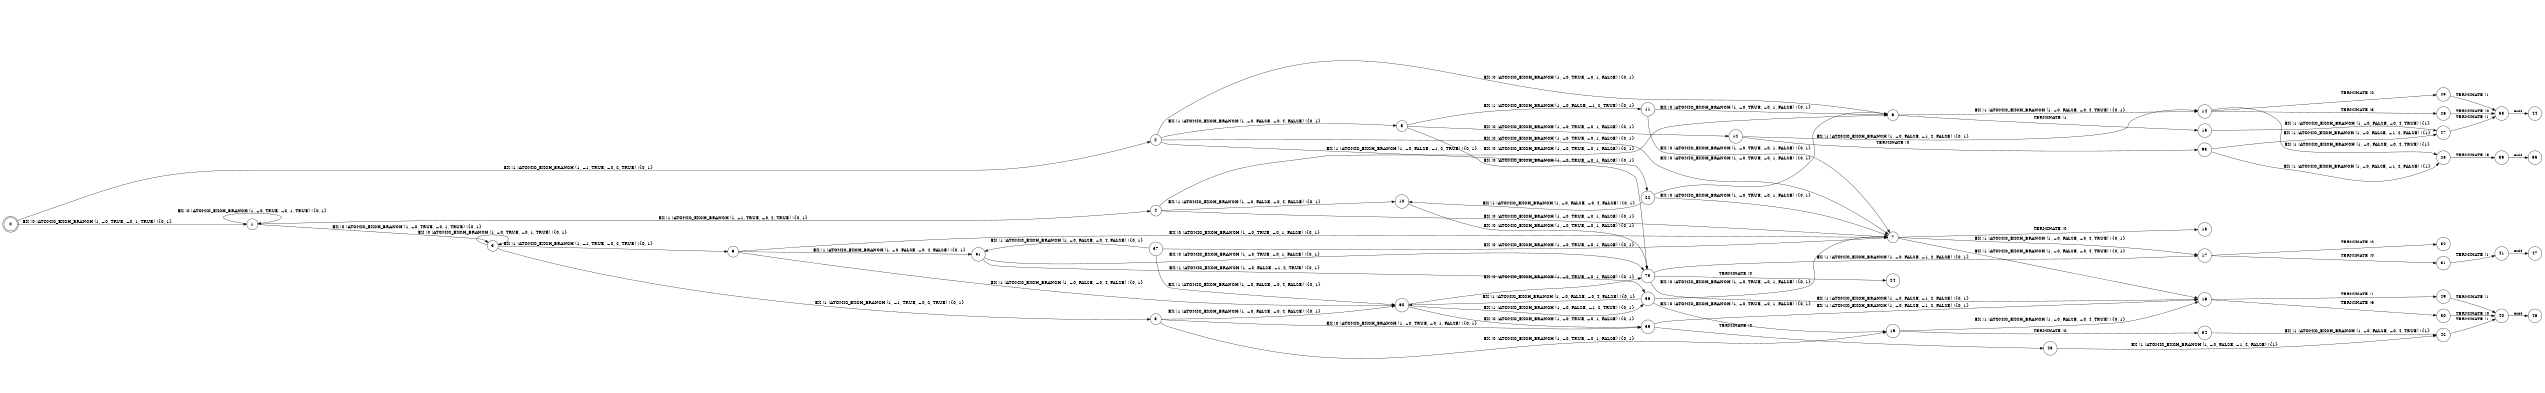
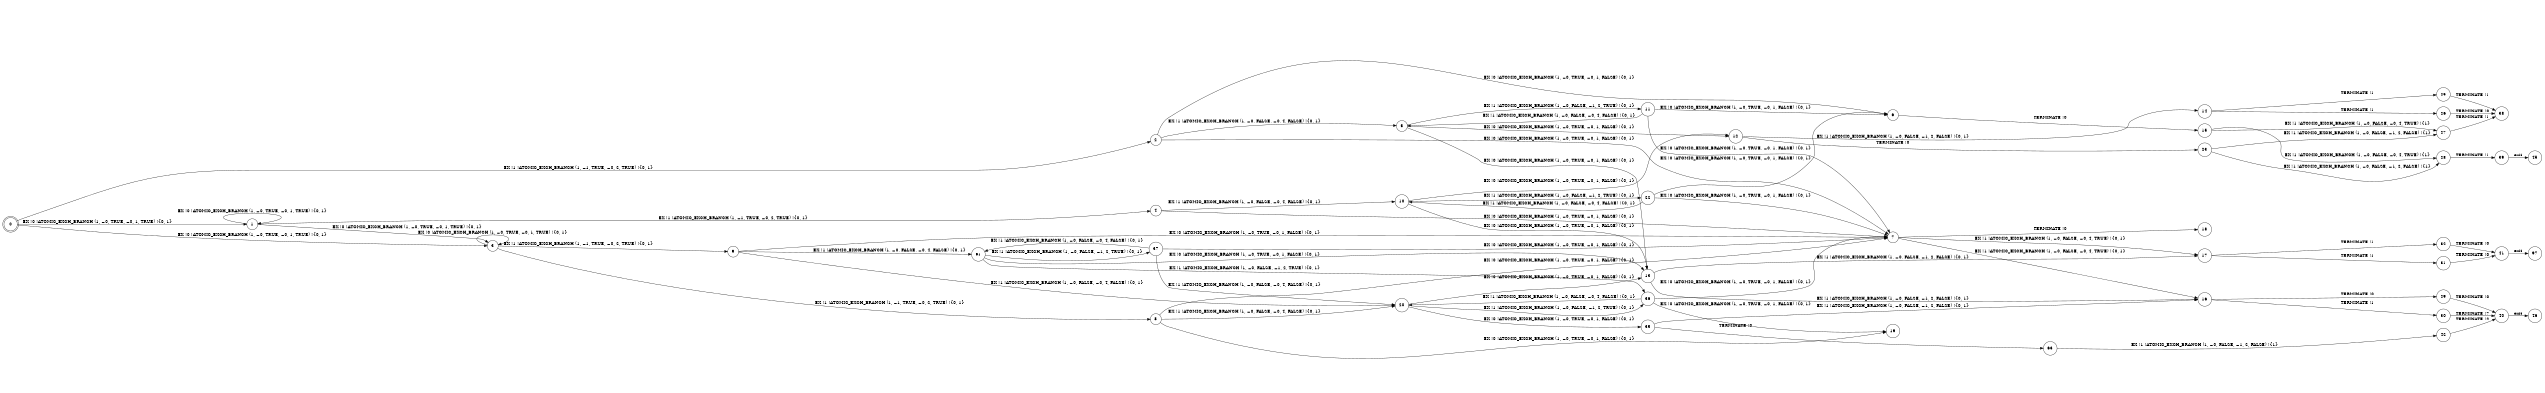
(2357, 93) -> (2357, 93)
(2357, 110) -> (2357, 110)
(2047, 113) -> none
(2535, 114) -> none
(2050, 118) -> (2050, 118)
none -> (1527, 122)
(2205, 150) -> (2205, 150)
(2310, 152) -> (2314, 162)
(1373, 153) -> (1523, 200)
(1522, 155) -> none
(2473, 155) -> (2473, 155)
(2535, 158) -> (2535, 158)
none -> (1579, 190)
none -> (251, 240)
(2357, 242) -> (2357, 242)
none -> (2471, 249)
(2535, 253) -> (2535, 253)
(2473, 255) -> (2473, 255)
(2357, 256) -> (2357, 256)
none -> (1066, 261)
(1648, 276) -> (1648, 276)
(1893, 281) -> none
(2357, 294) -> (2357, 294)
(2473, 297) -> (2473, 297)
(2357, 303) -> (2357, 303)
(1402, 305) -> (1402, 305)
(2473, 314) -> (2473, 314)
(2473, 319) -> (2473, 319)
(2049, 326) -> none
(1400, 327) -> (1520, 271)
(2205, 333) -> none
(2050, 348) -> (2050, 348)
